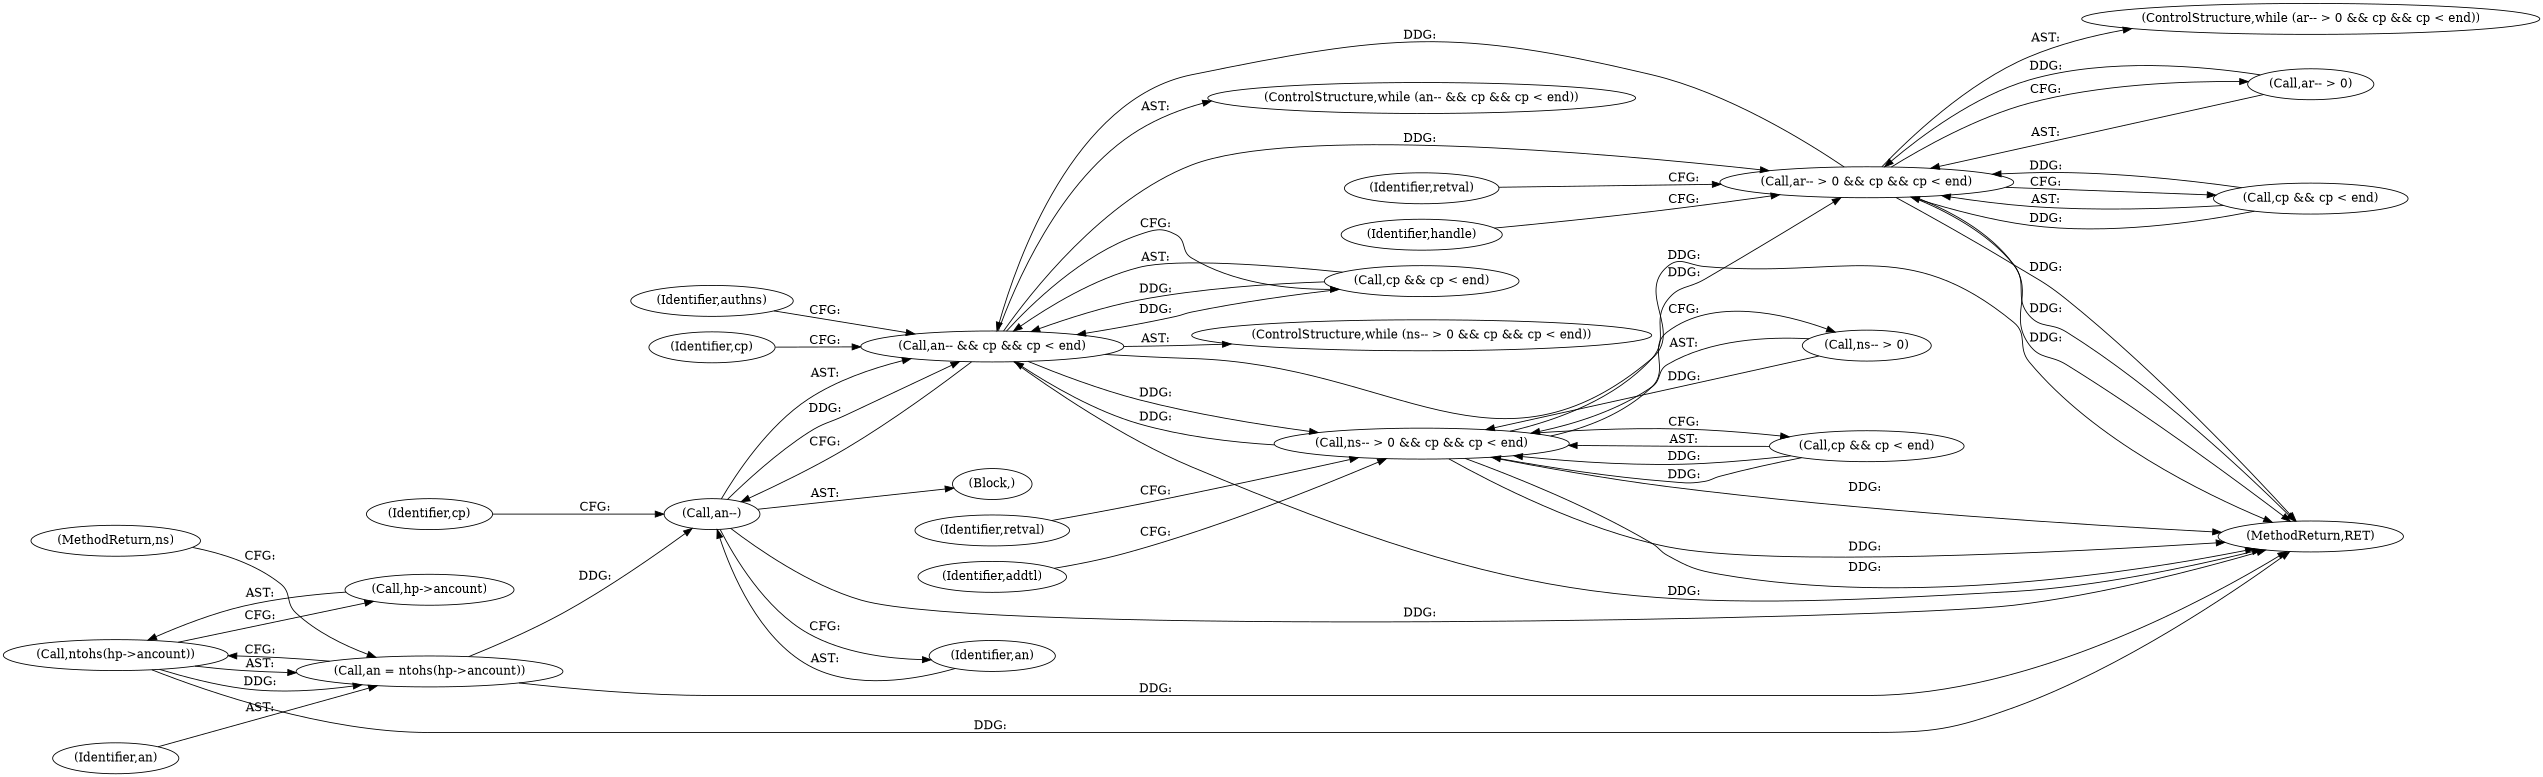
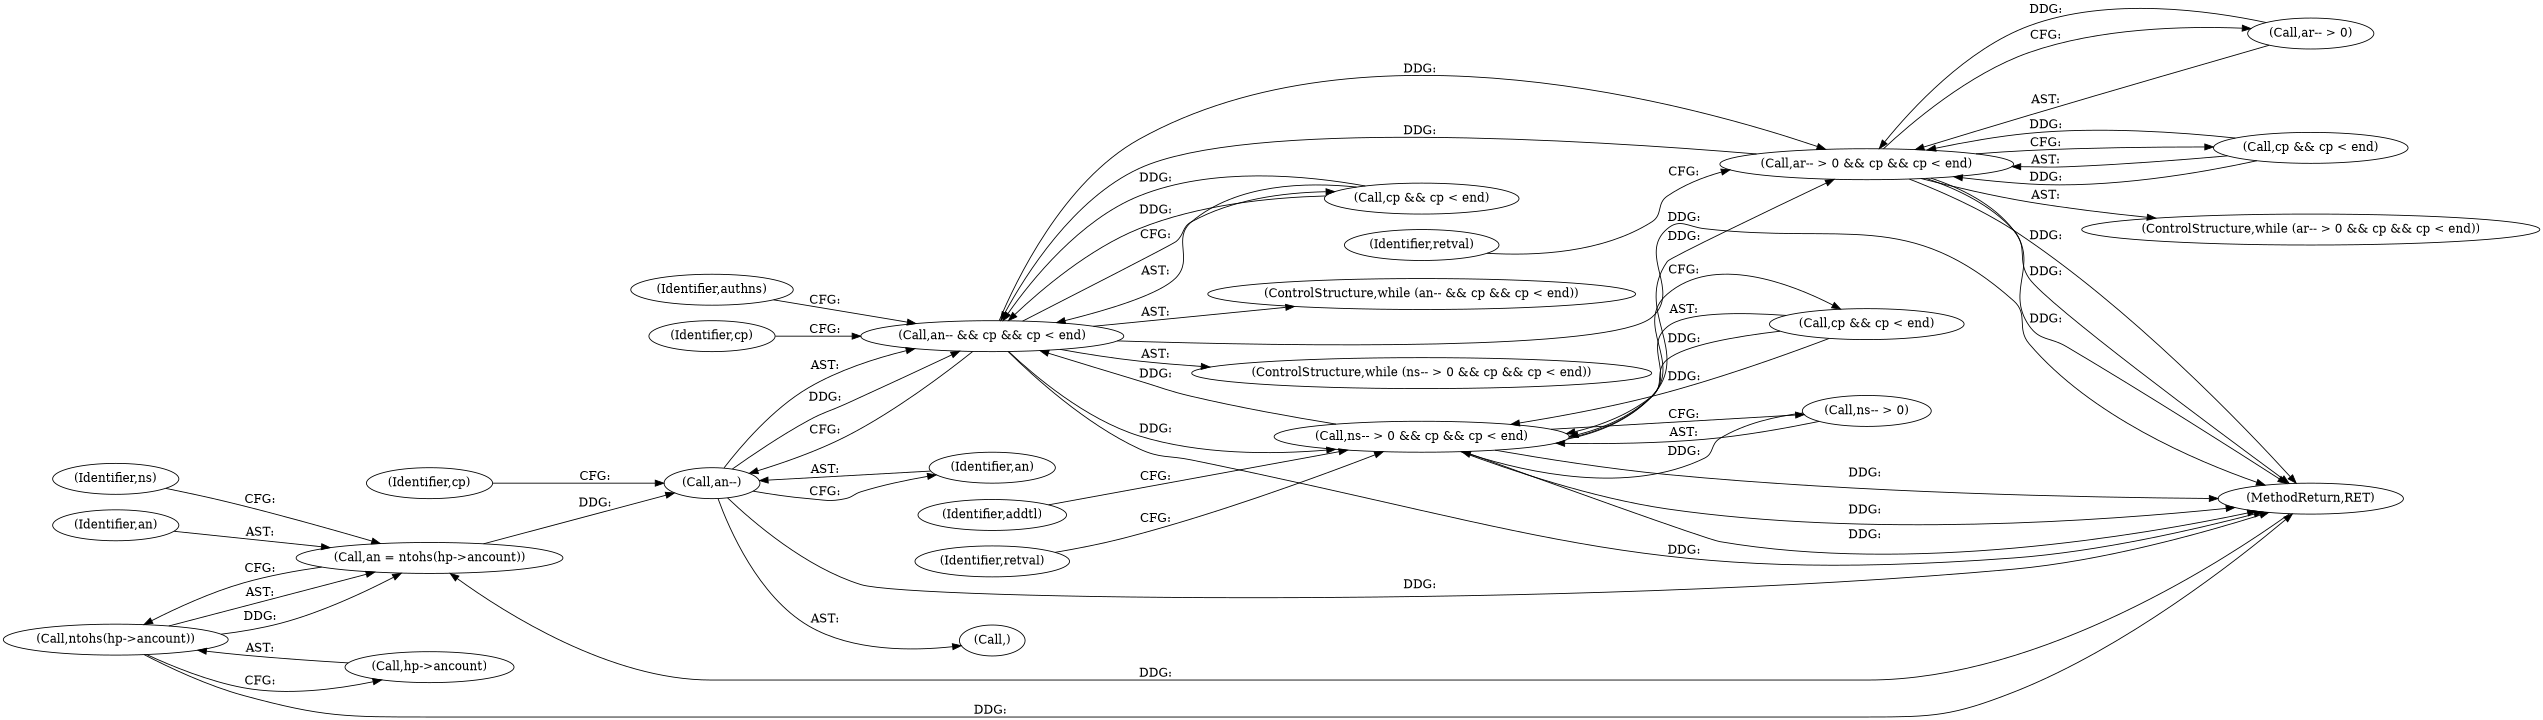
(1422, 235) -> none
(992, 484) -> (992, 640)
(116, 541) -> (116, 479)
(1413, 696) -> (1381, 680)
